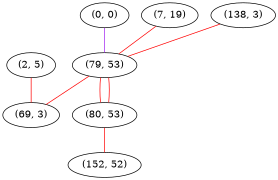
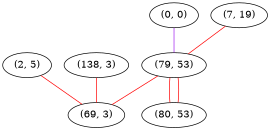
(174, 40) -> (96, 90)
(105, 165) -> none
